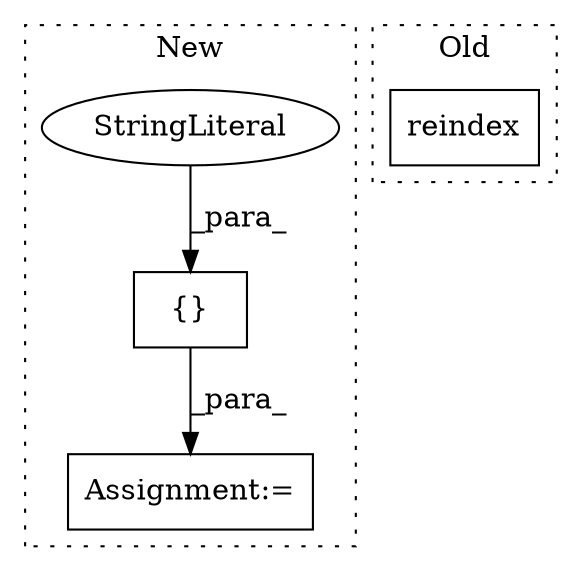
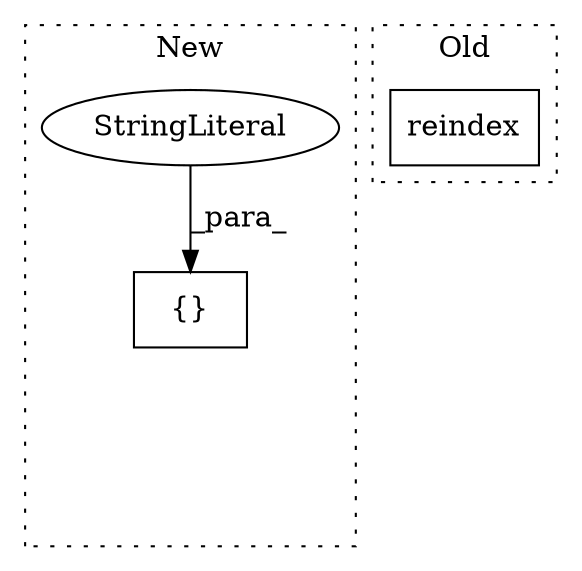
(190, 492) -> none
